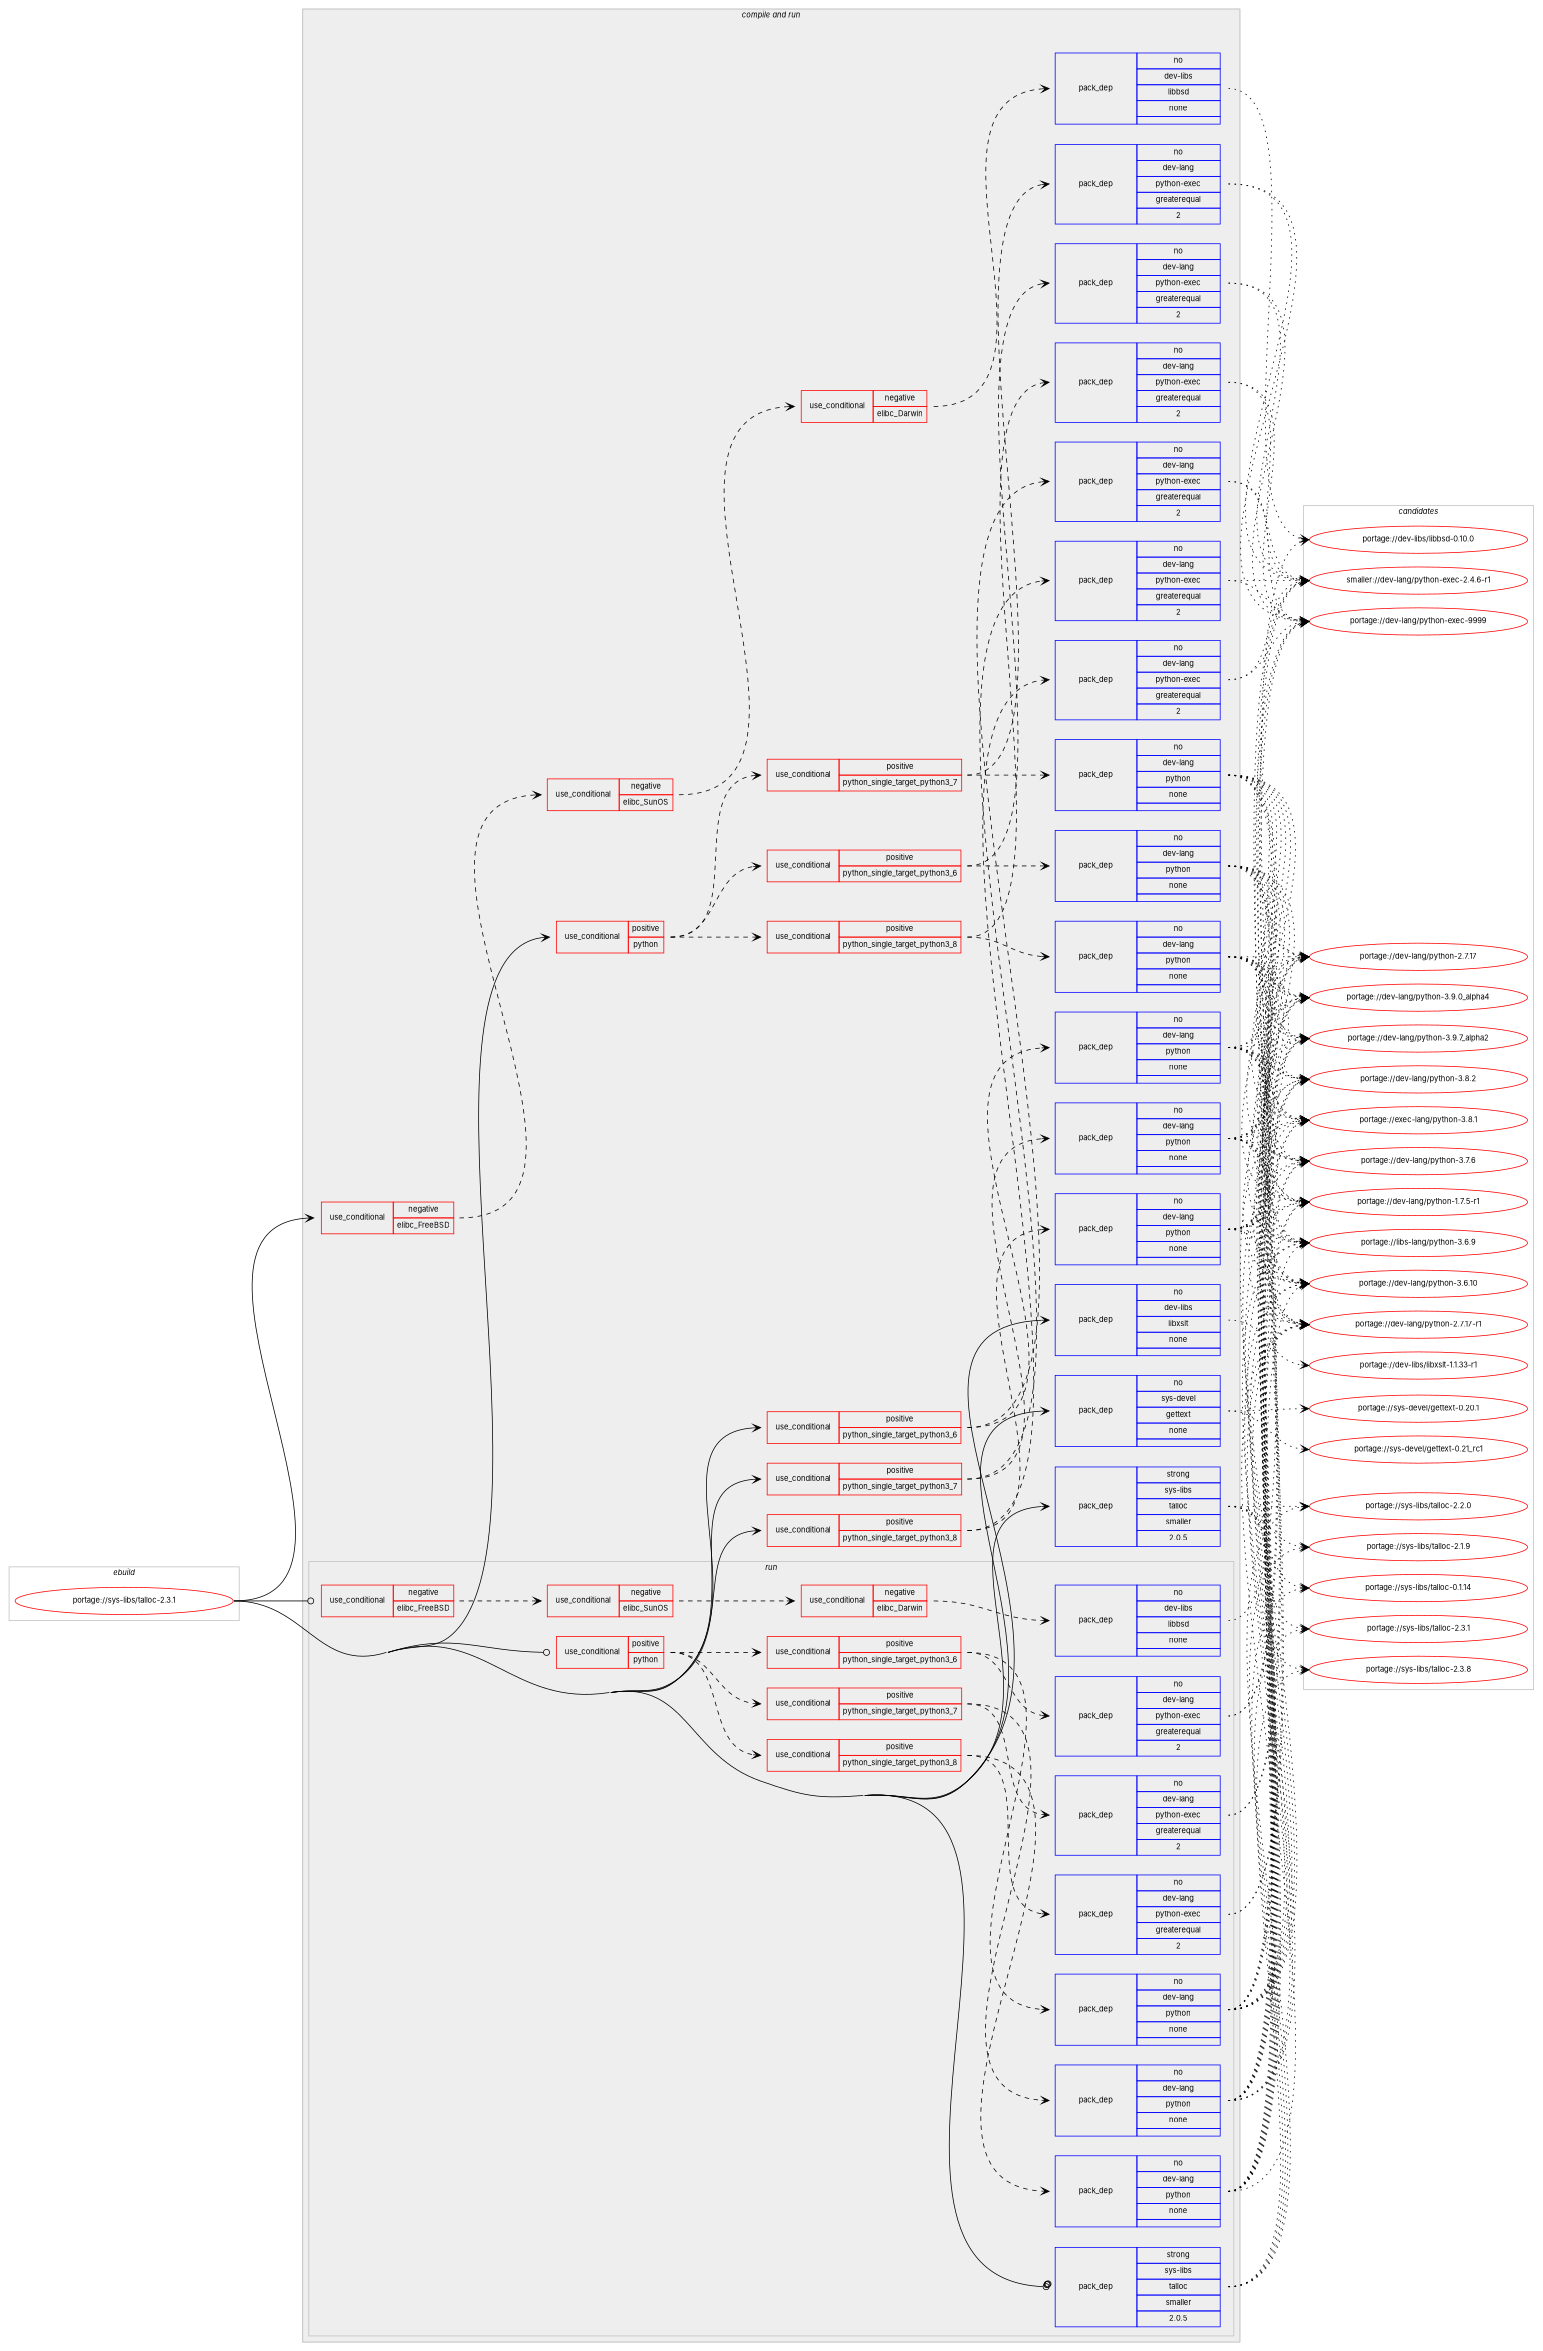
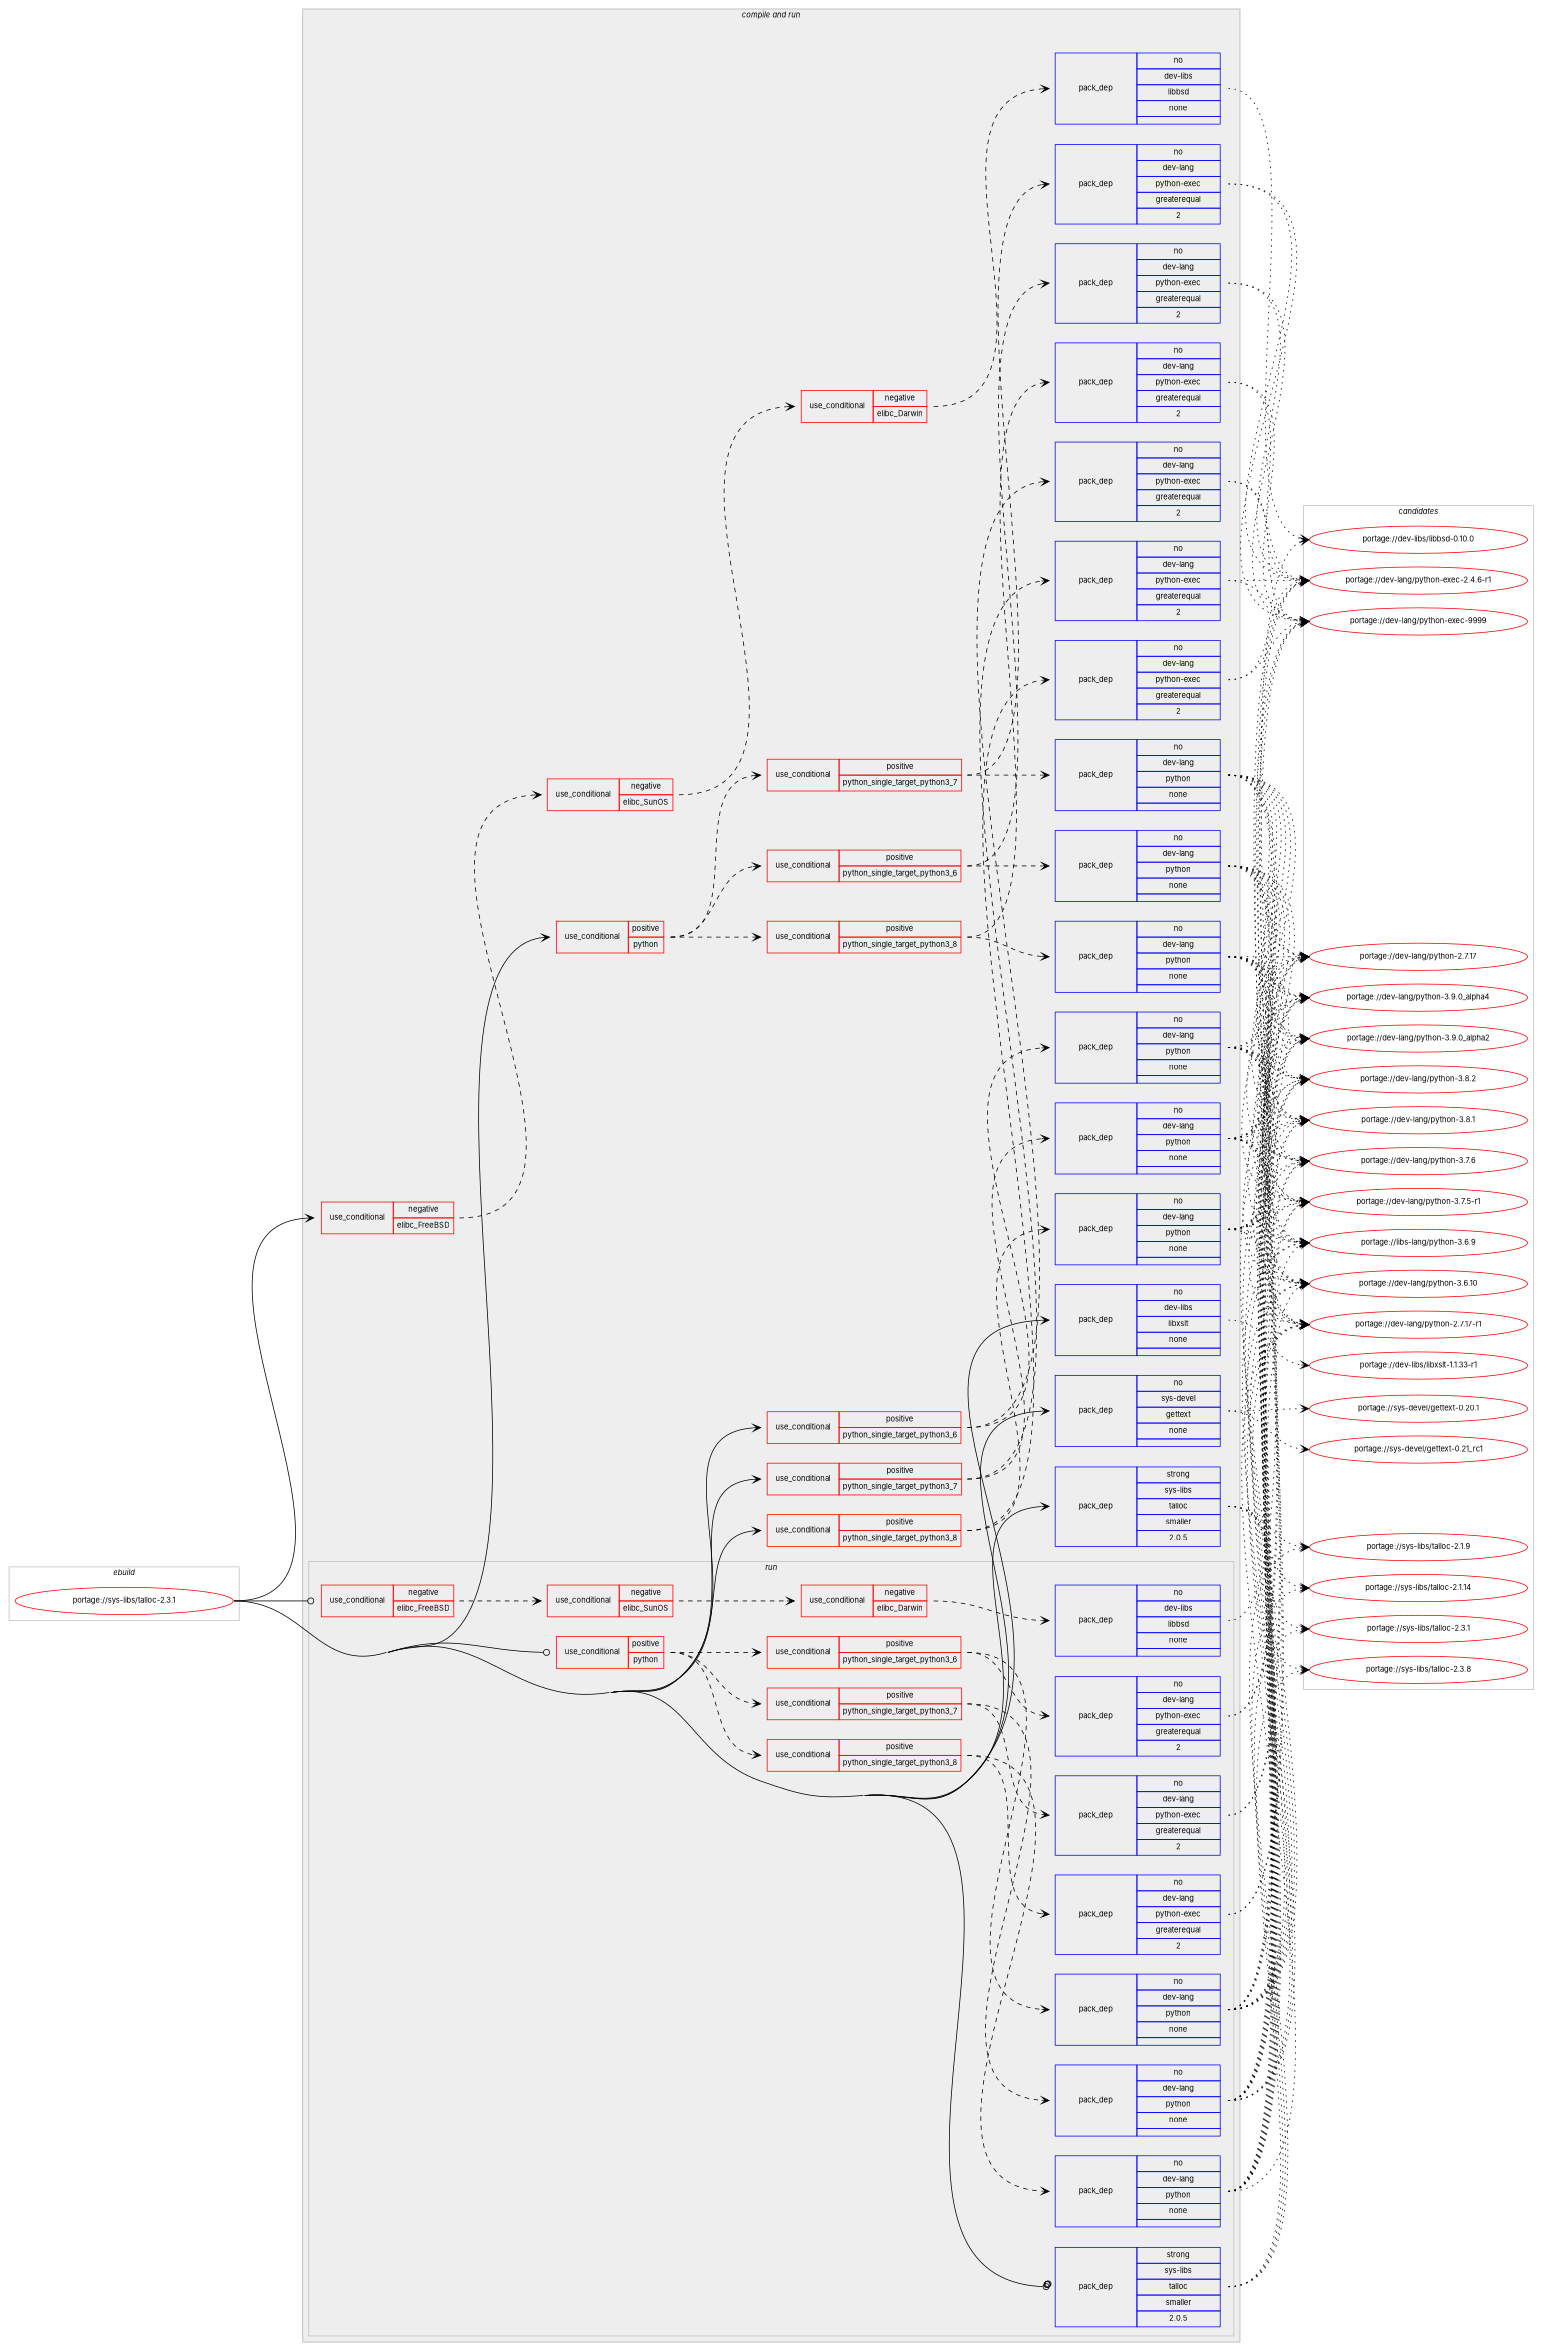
(1419, 581) -> (1419, 581)
(1419, 1039) -> (1419, 1039)
(1419, 1120) -> (1419, 1120)
(1419, 1202) -> (1419, 1202)
(1419, 1506) -> none
(1419, 1588) -> (1419, 1588)
